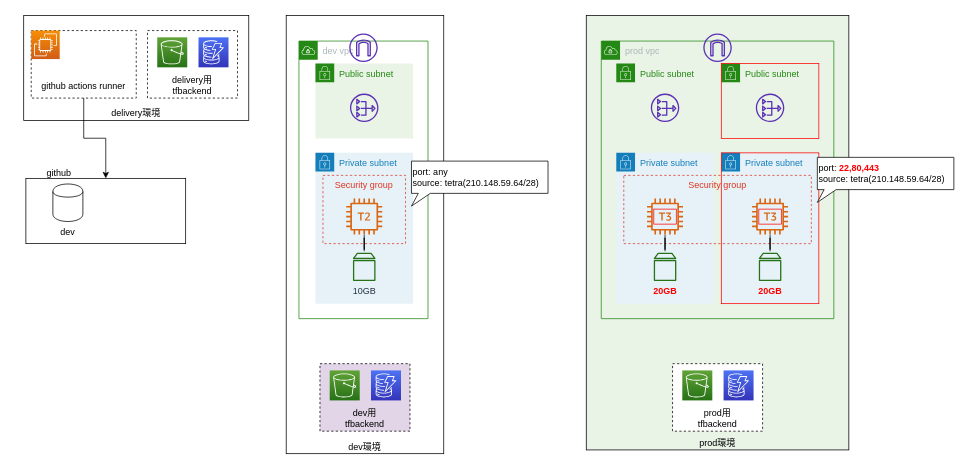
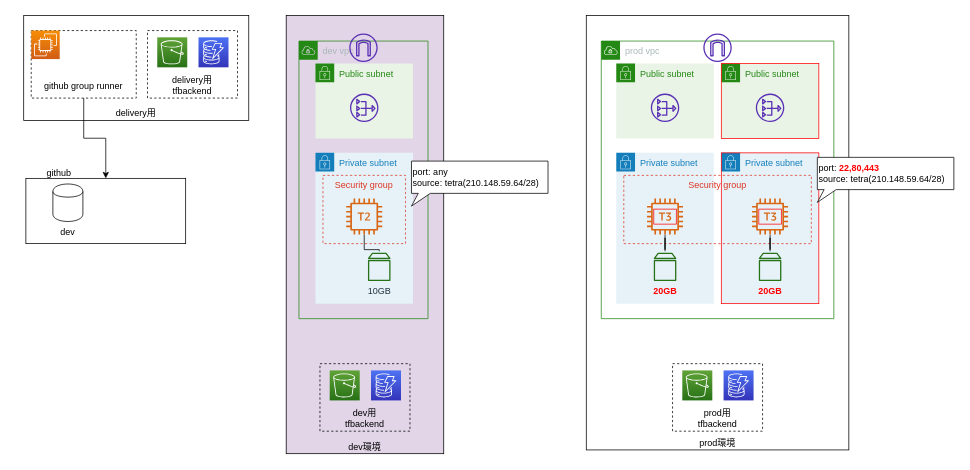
(83, 86) -> (83, 86)
(136, 113) -> (136, 113)
(717, 233) -> (717, 233)
(364, 267) -> (379, 267)
(365, 446) -> (365, 446)
